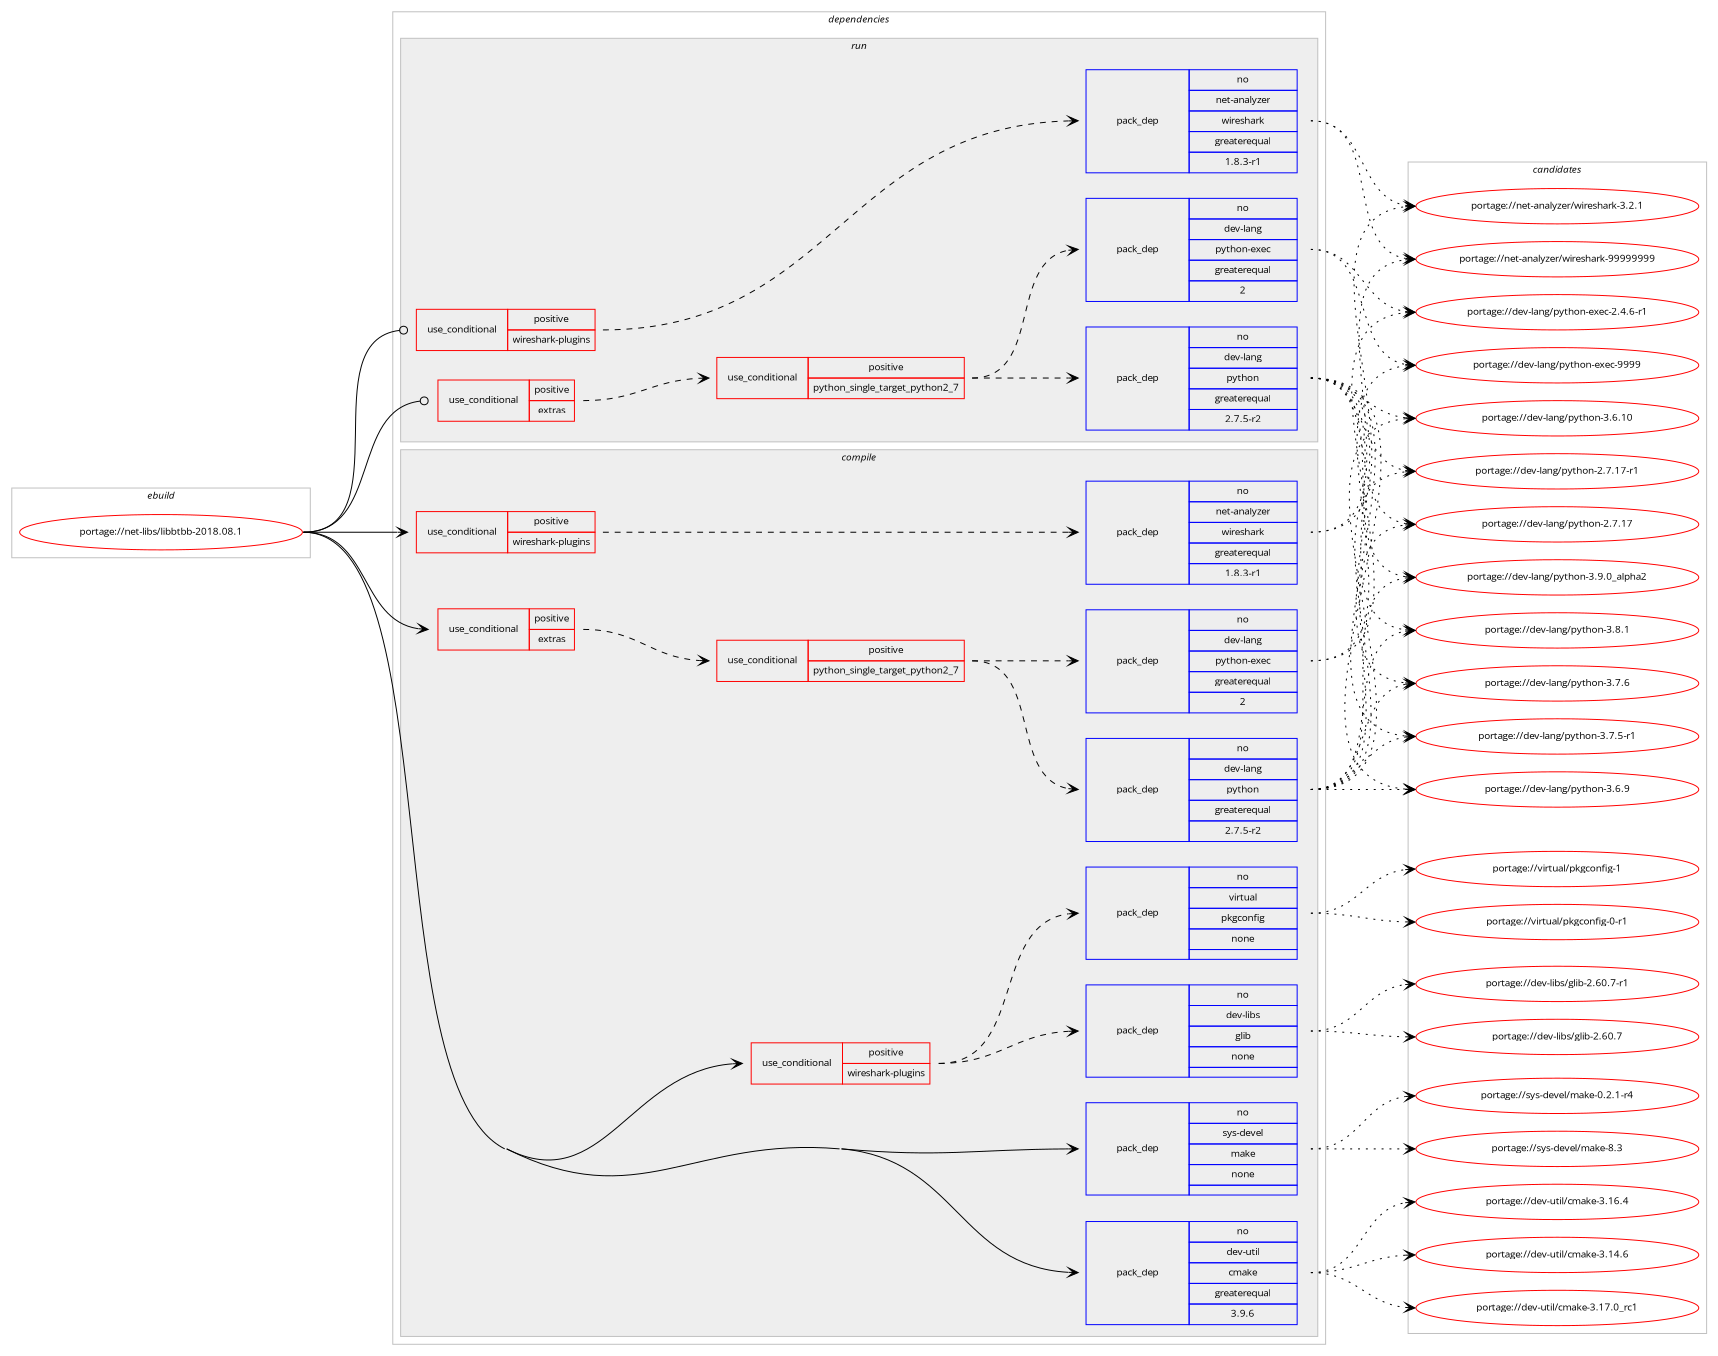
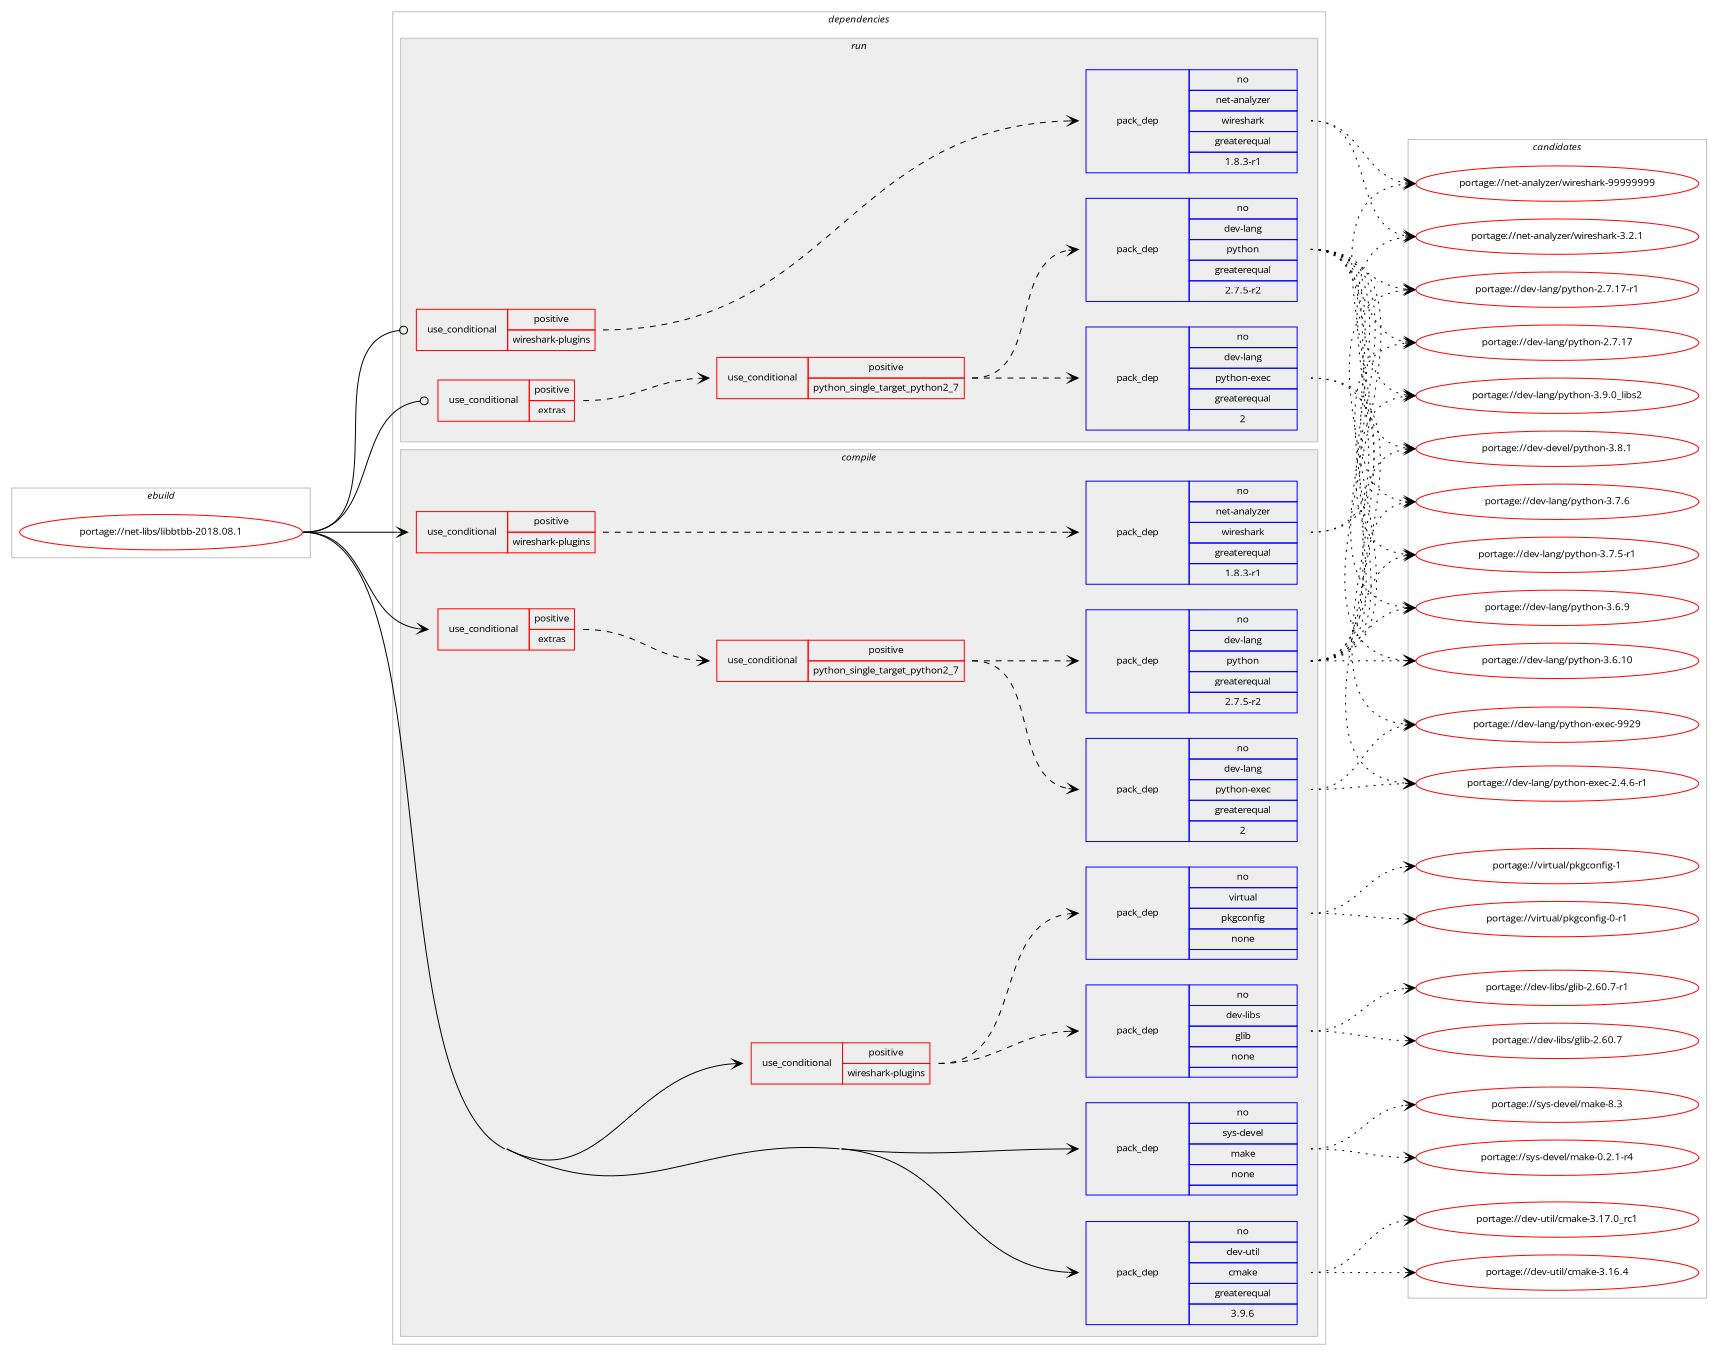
(1557, 365) -> (1557, 725)
(1557, 577) -> (1557, 396)
(1557, 630) -> (1557, 449)
(1557, 1255) -> none
